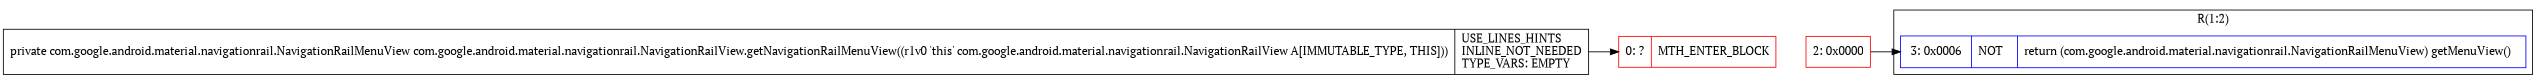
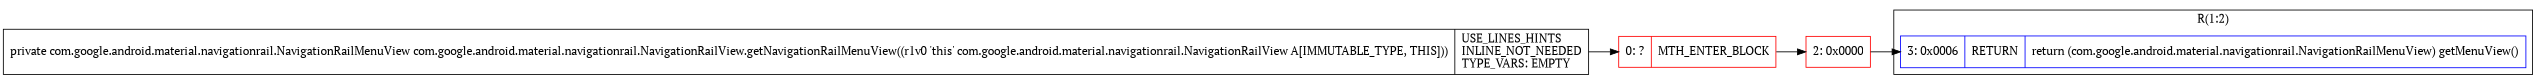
(1991, 51) -> (1995, 51)
none -> (1787, 52)
